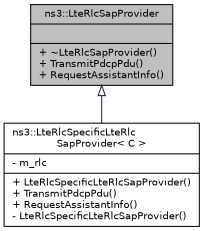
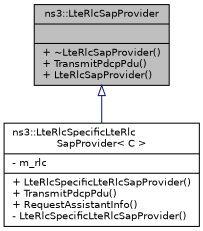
(102, 75) -> (98, 75)
